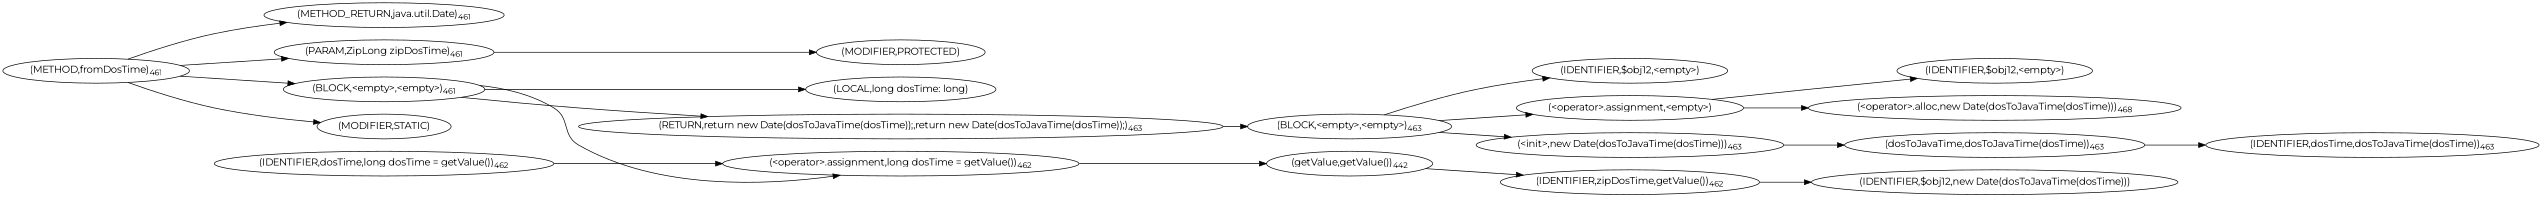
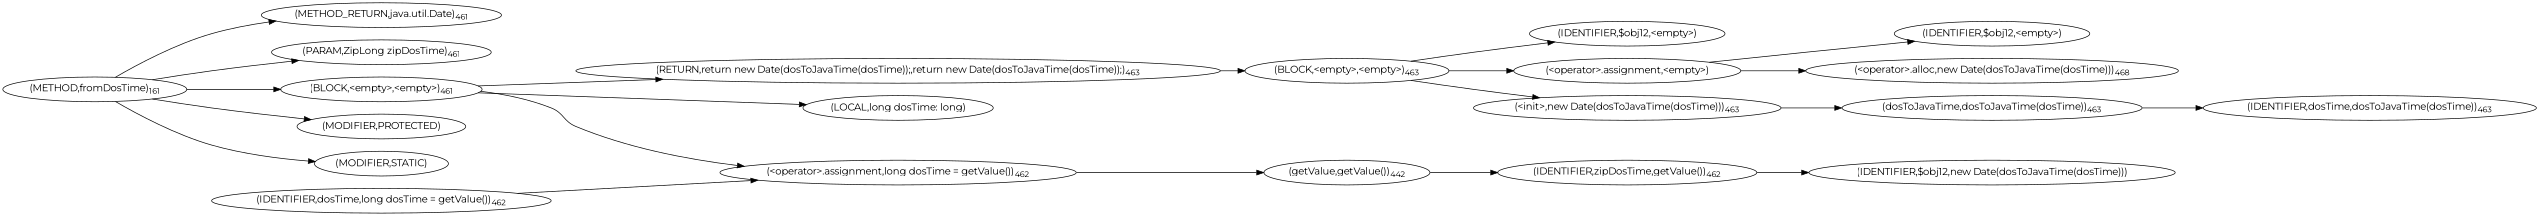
(652, 52) -> (228, 110)
(156, 70) -> (155, 88)
